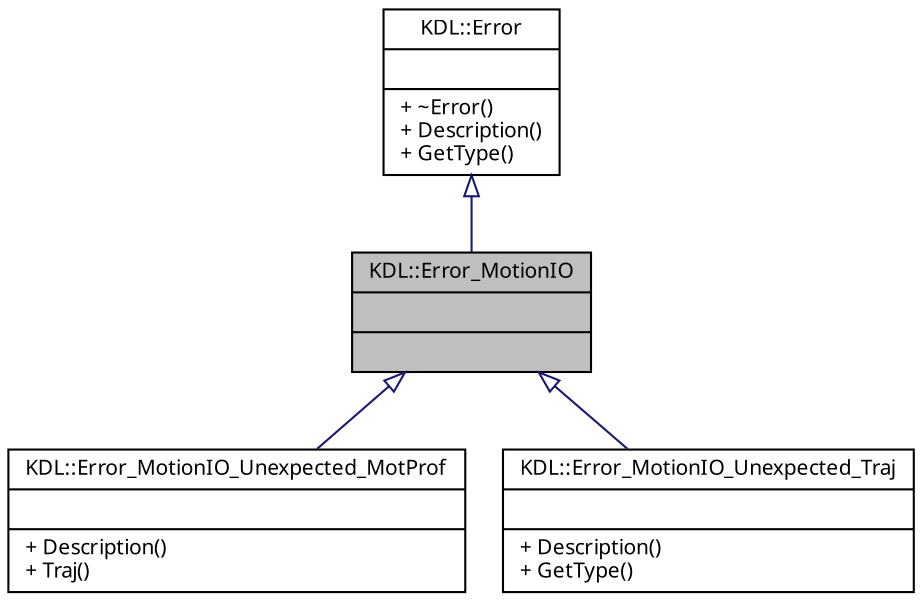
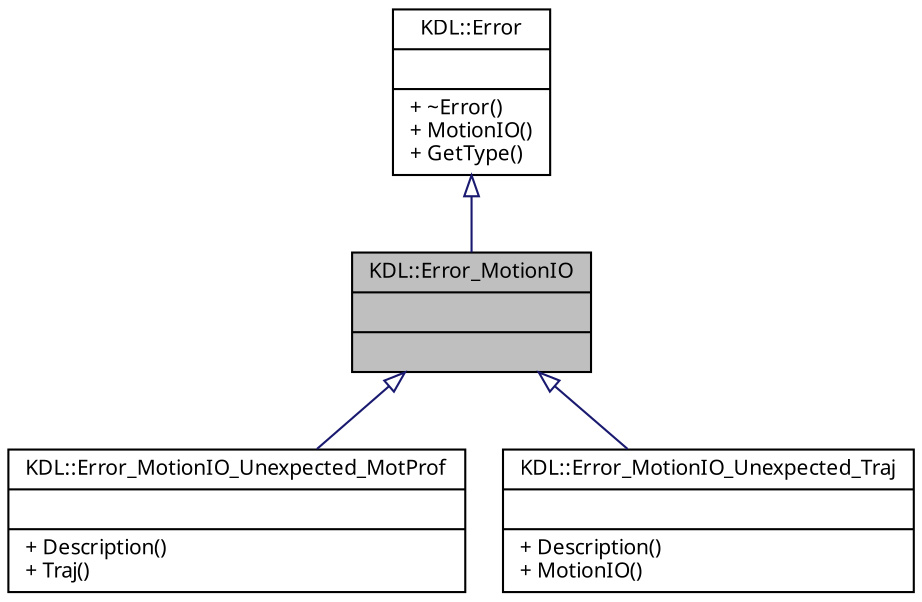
(472, 131) -> (472, 131)
(577, 571) -> (582, 571)
